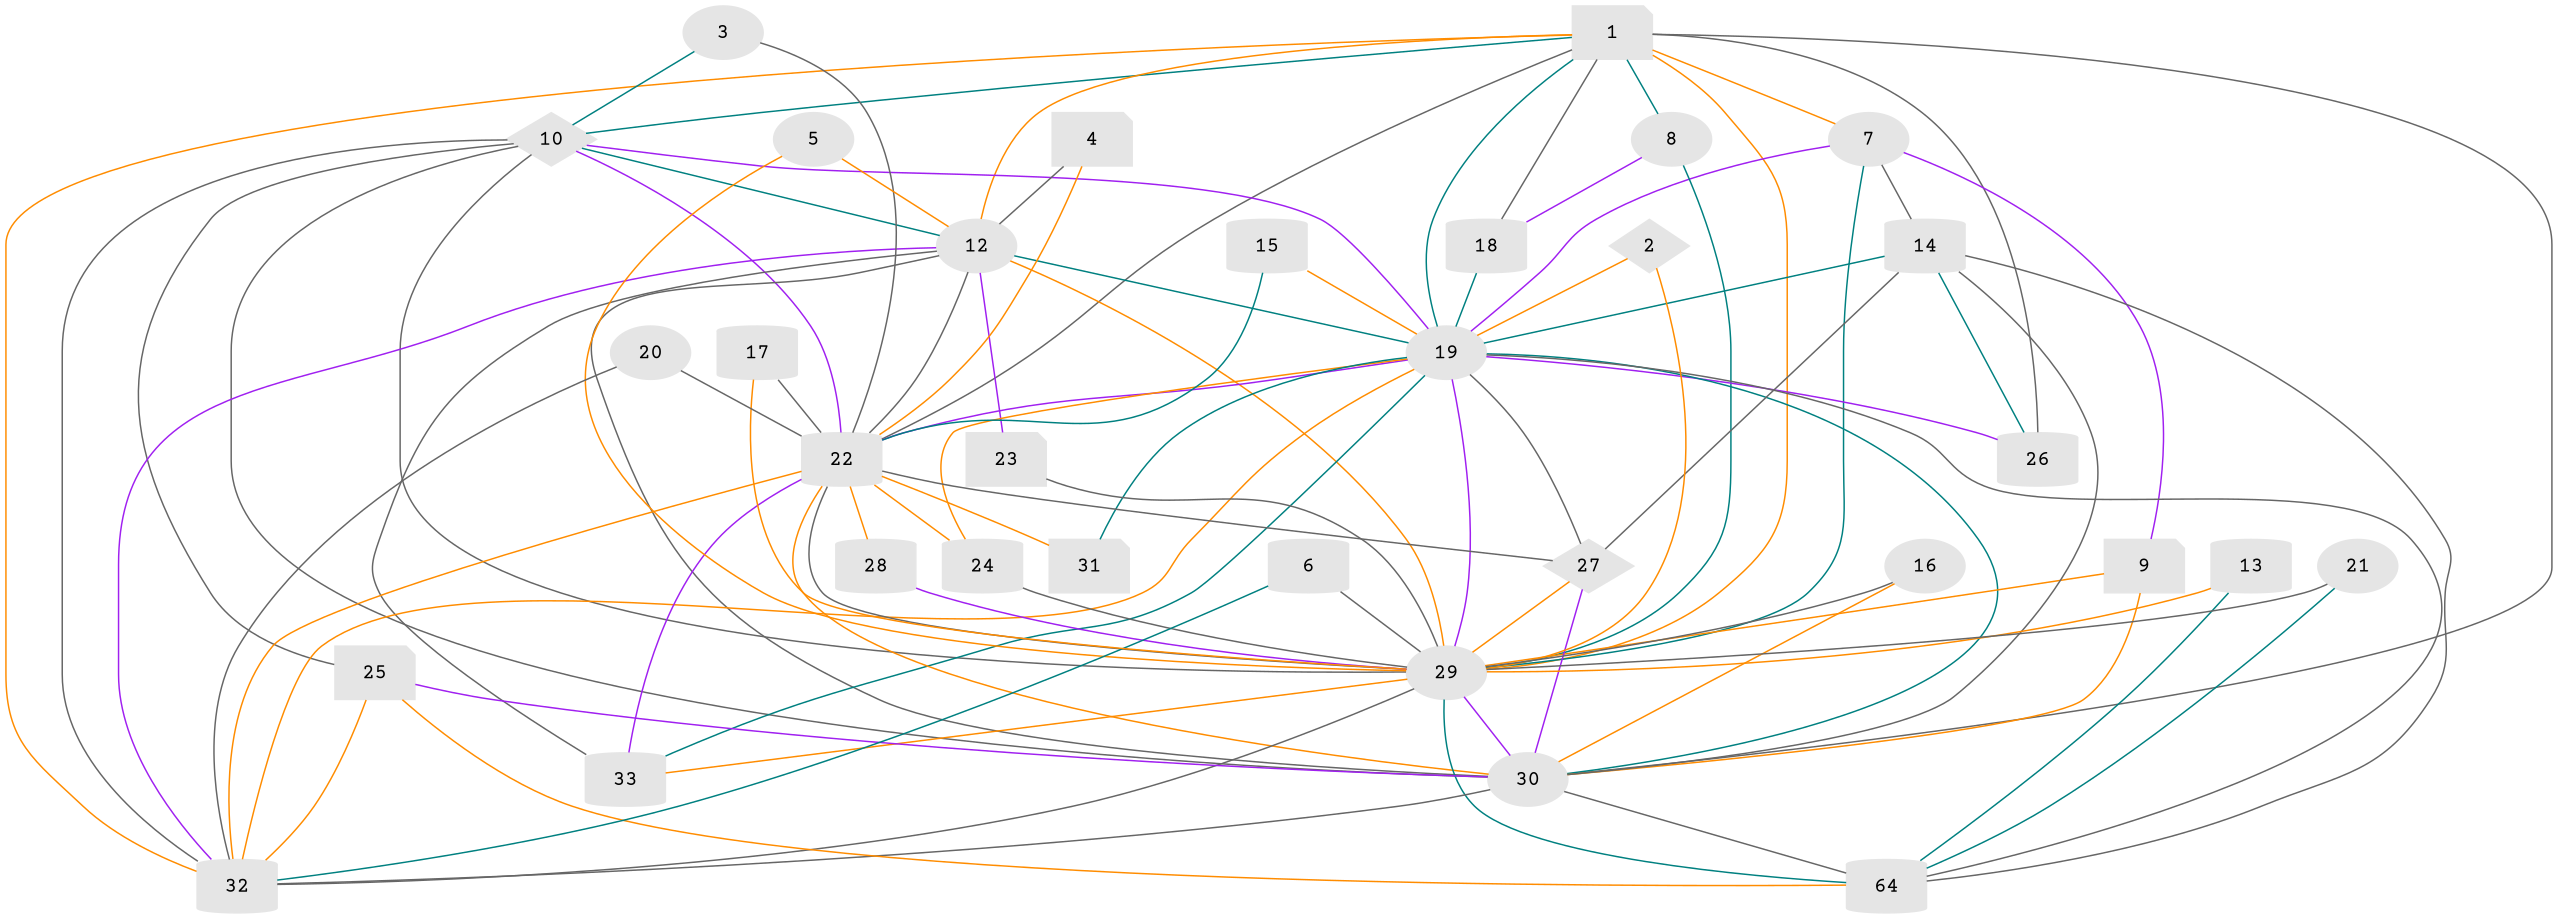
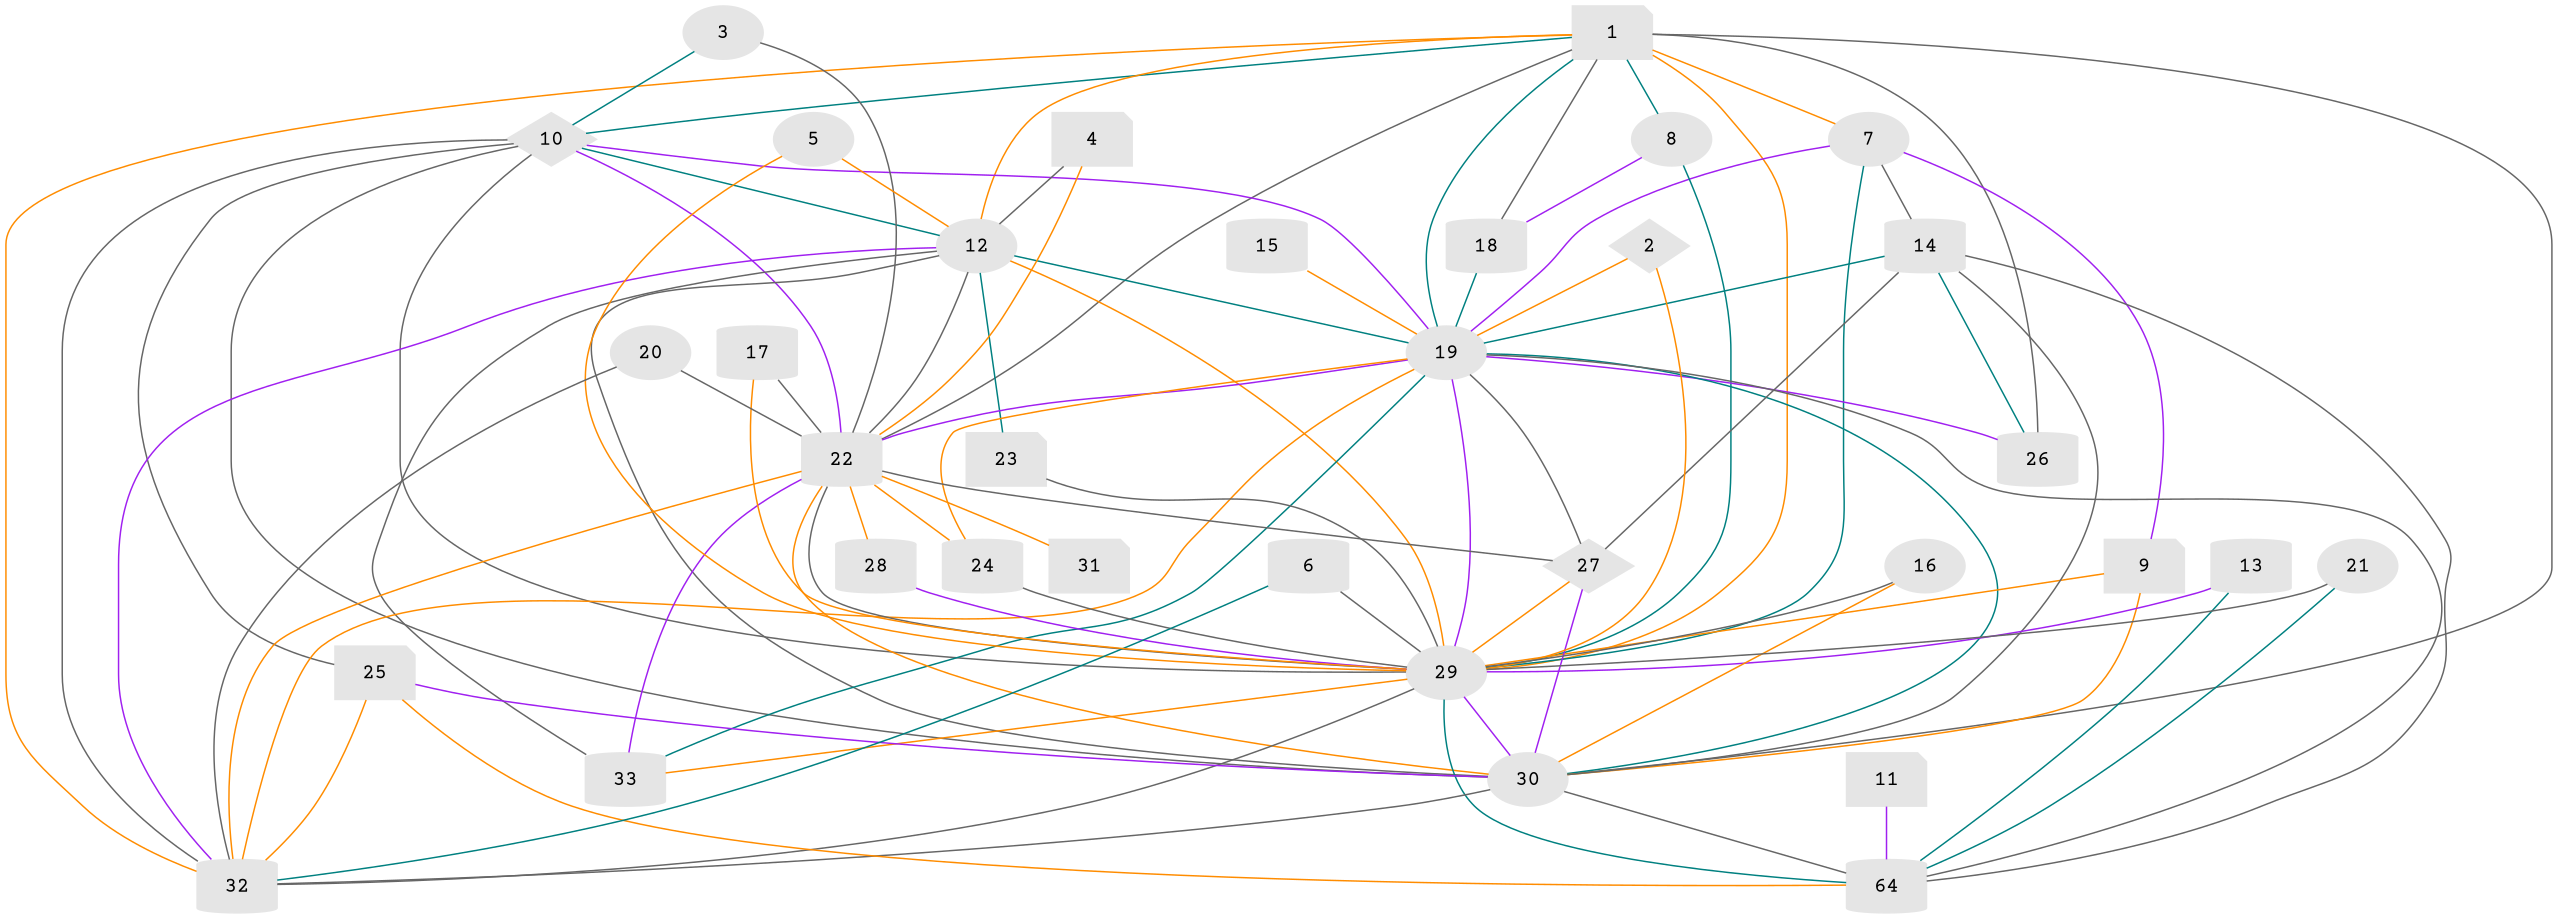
(991, 353) -> (991, 353)
(1226, 406) -> none
(1109, 421) -> none
(1852, 654) -> (1852, 654)
none -> (1887, 780)
